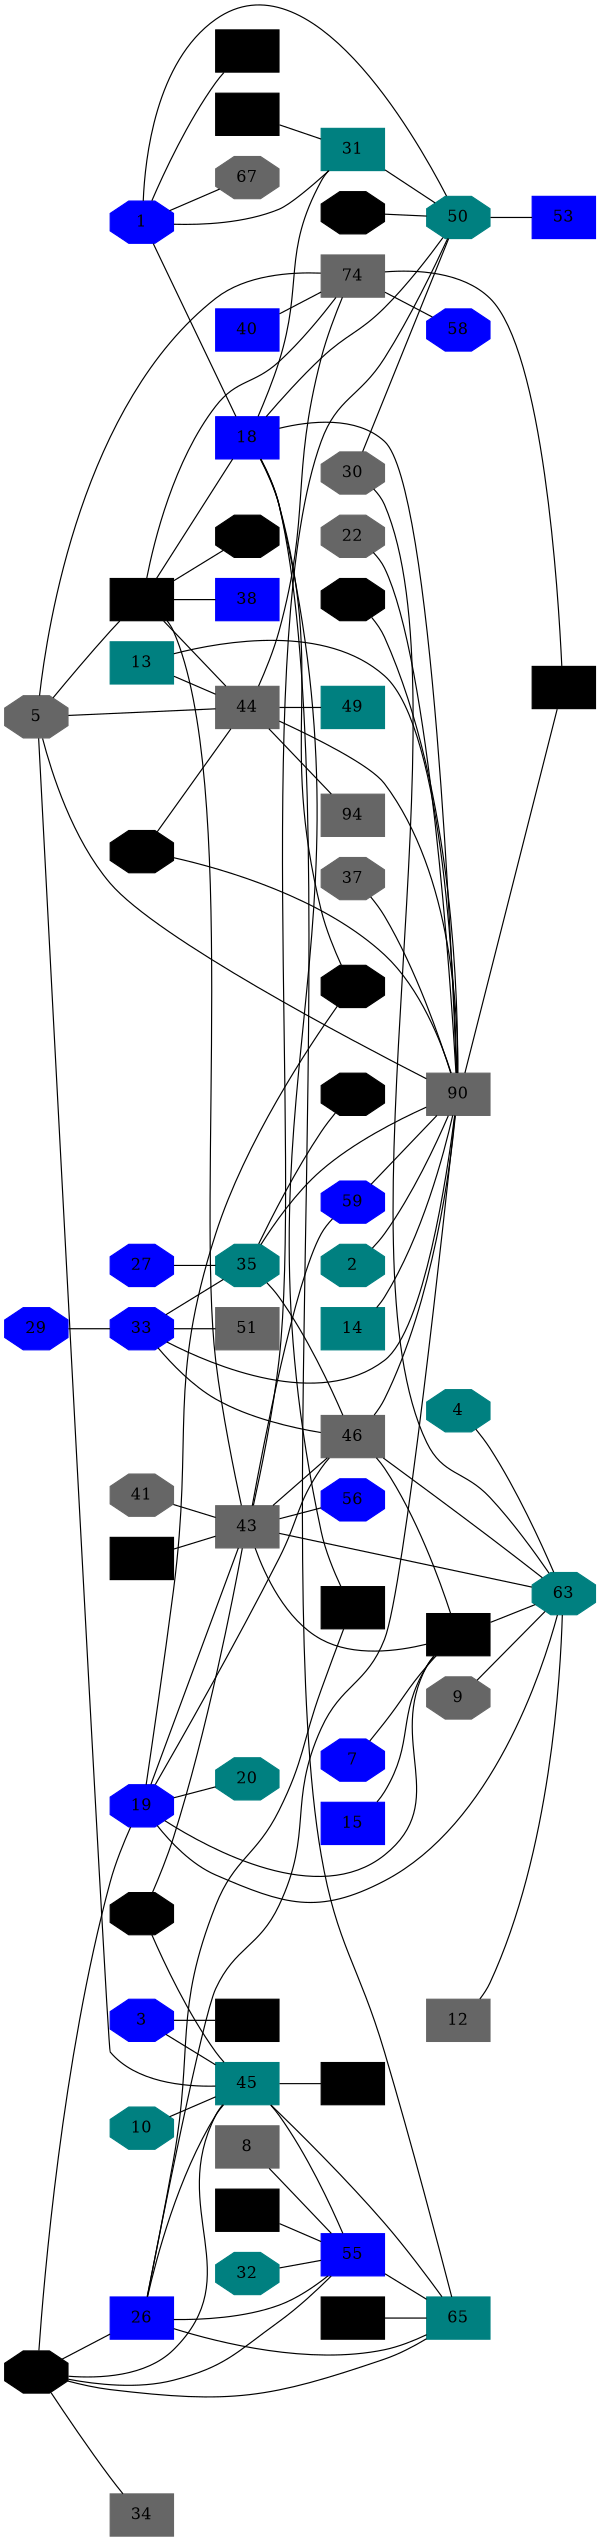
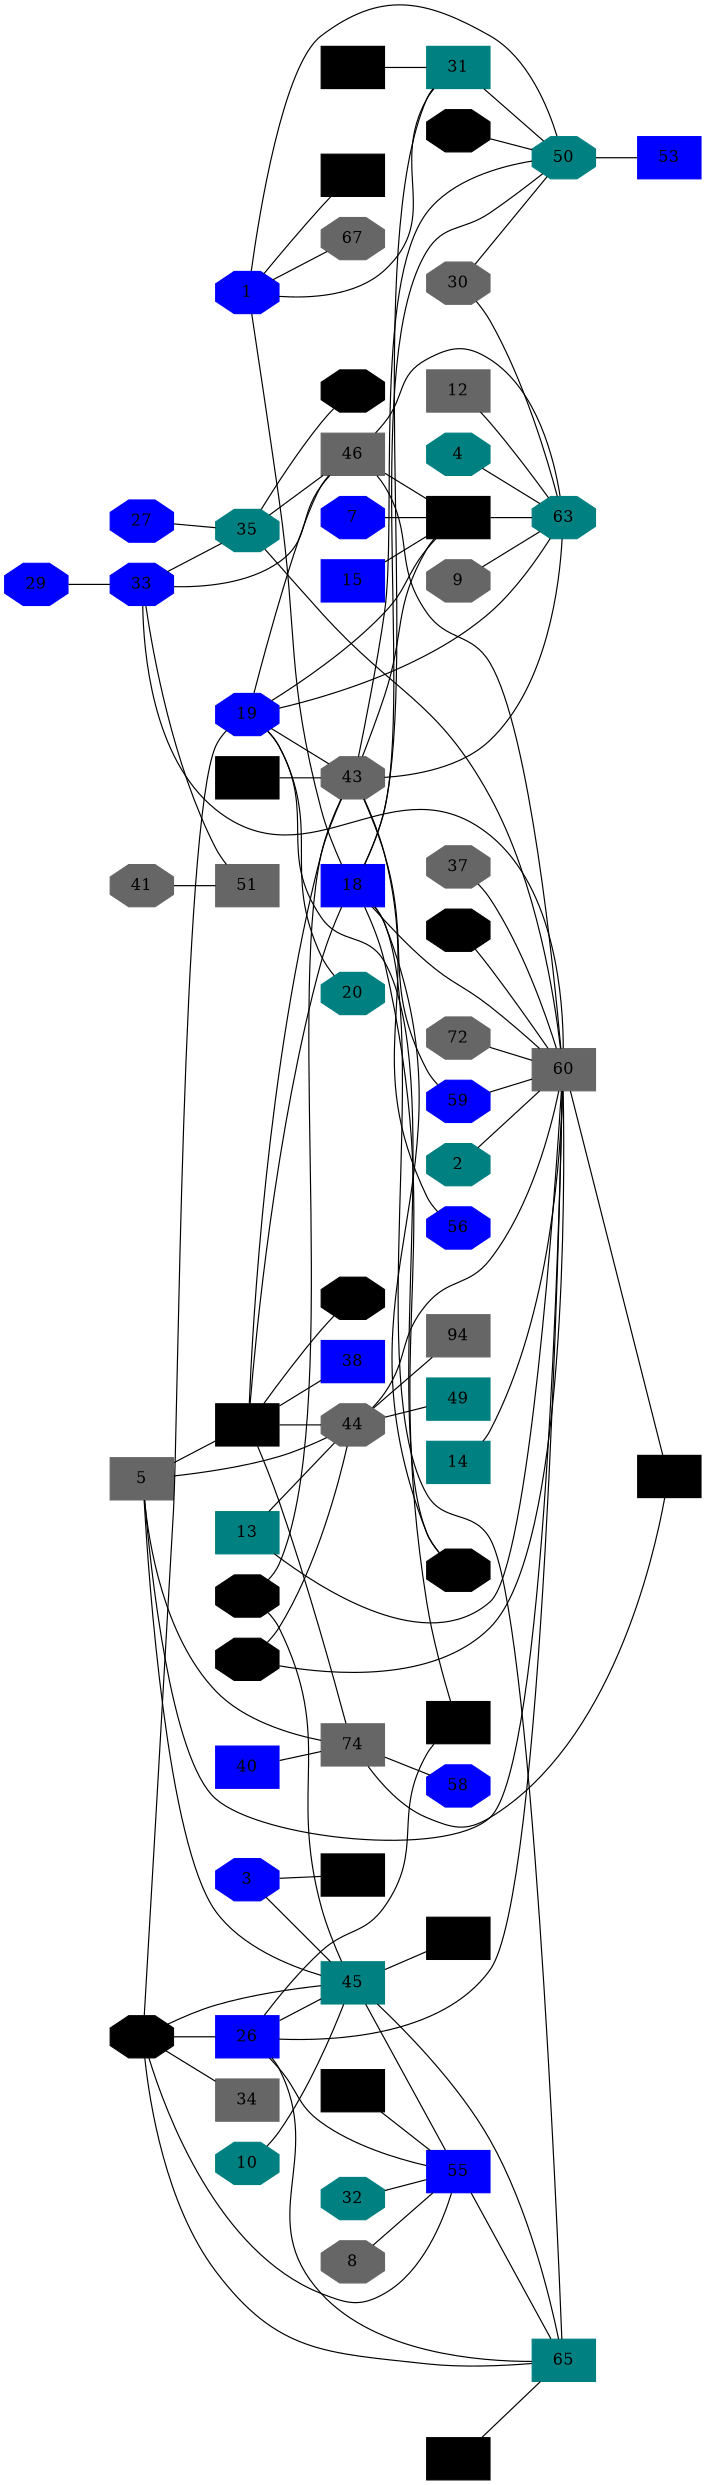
(301, 492) -> none
(353, 536) -> (458, 1038)
(247, 707) -> (353, 1425)
(36, 717) -> (142, 1479)
(458, 1094) -> (564, 1070)
(295, 1486) -> none
(195, 1511) -> (187, 886)
(247, 1527) -> (353, 778)
(247, 2147) -> (353, 2262)
